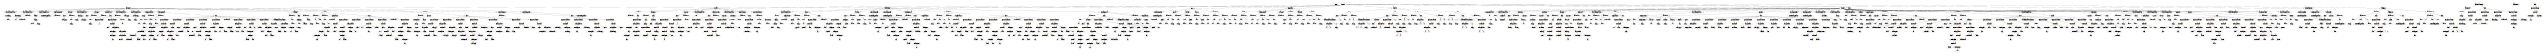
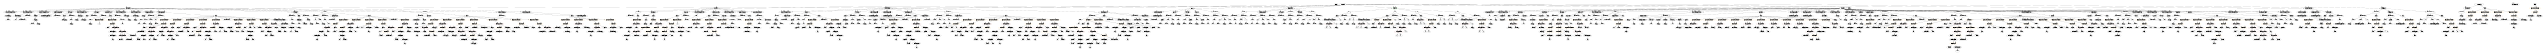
(2479, 4) -> (2479, 4)
